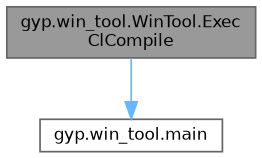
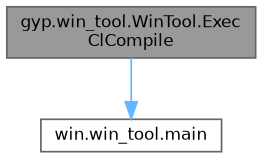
(131, 135) -> (131, 135)
